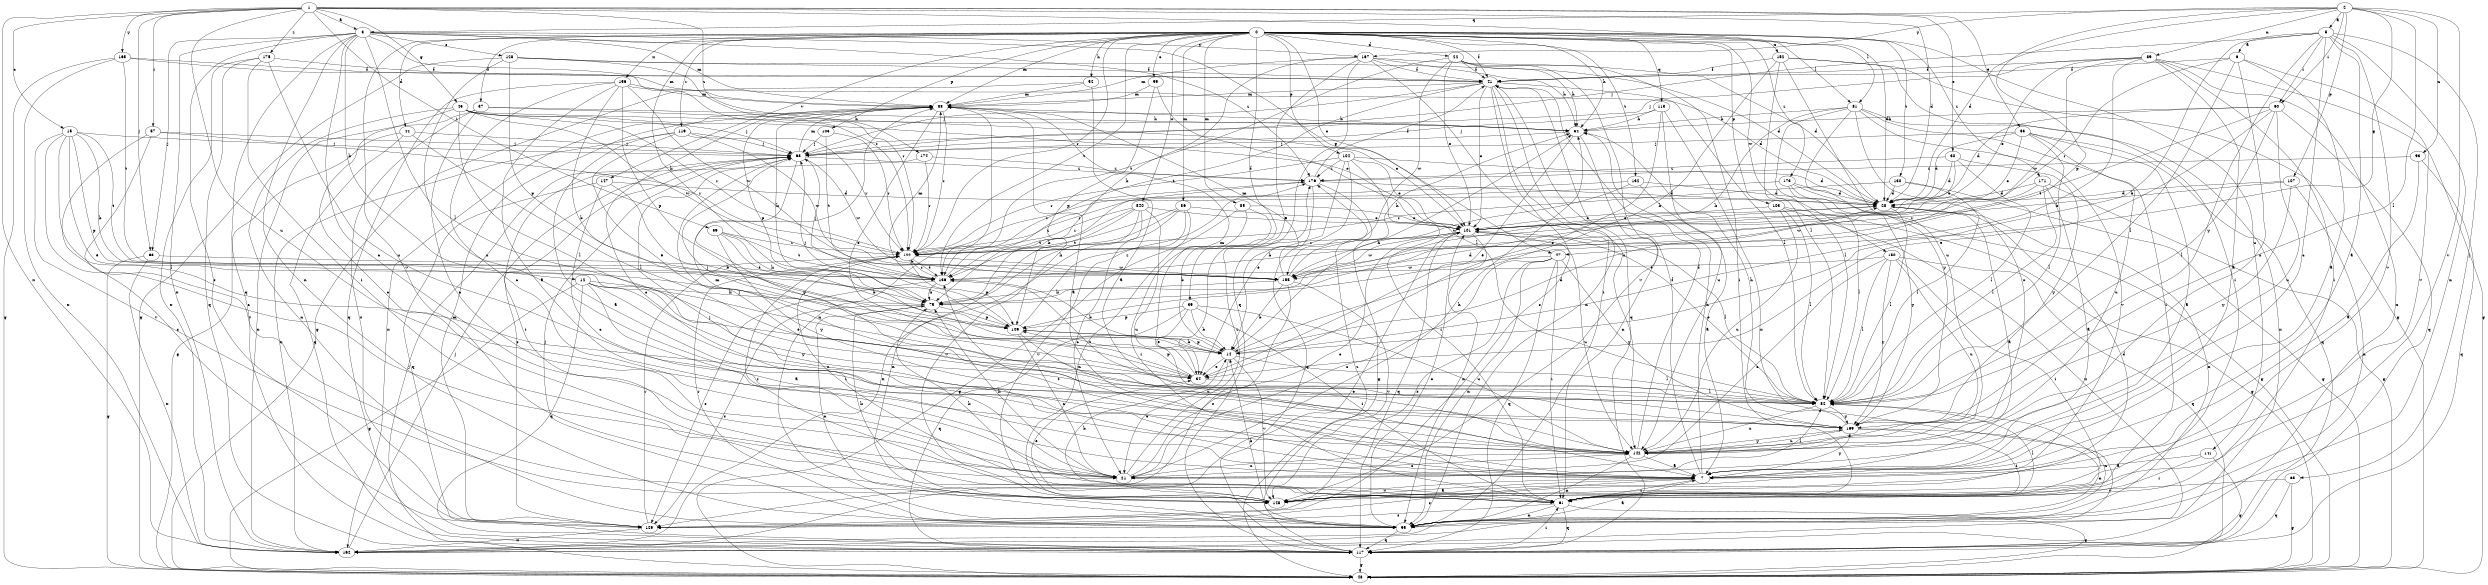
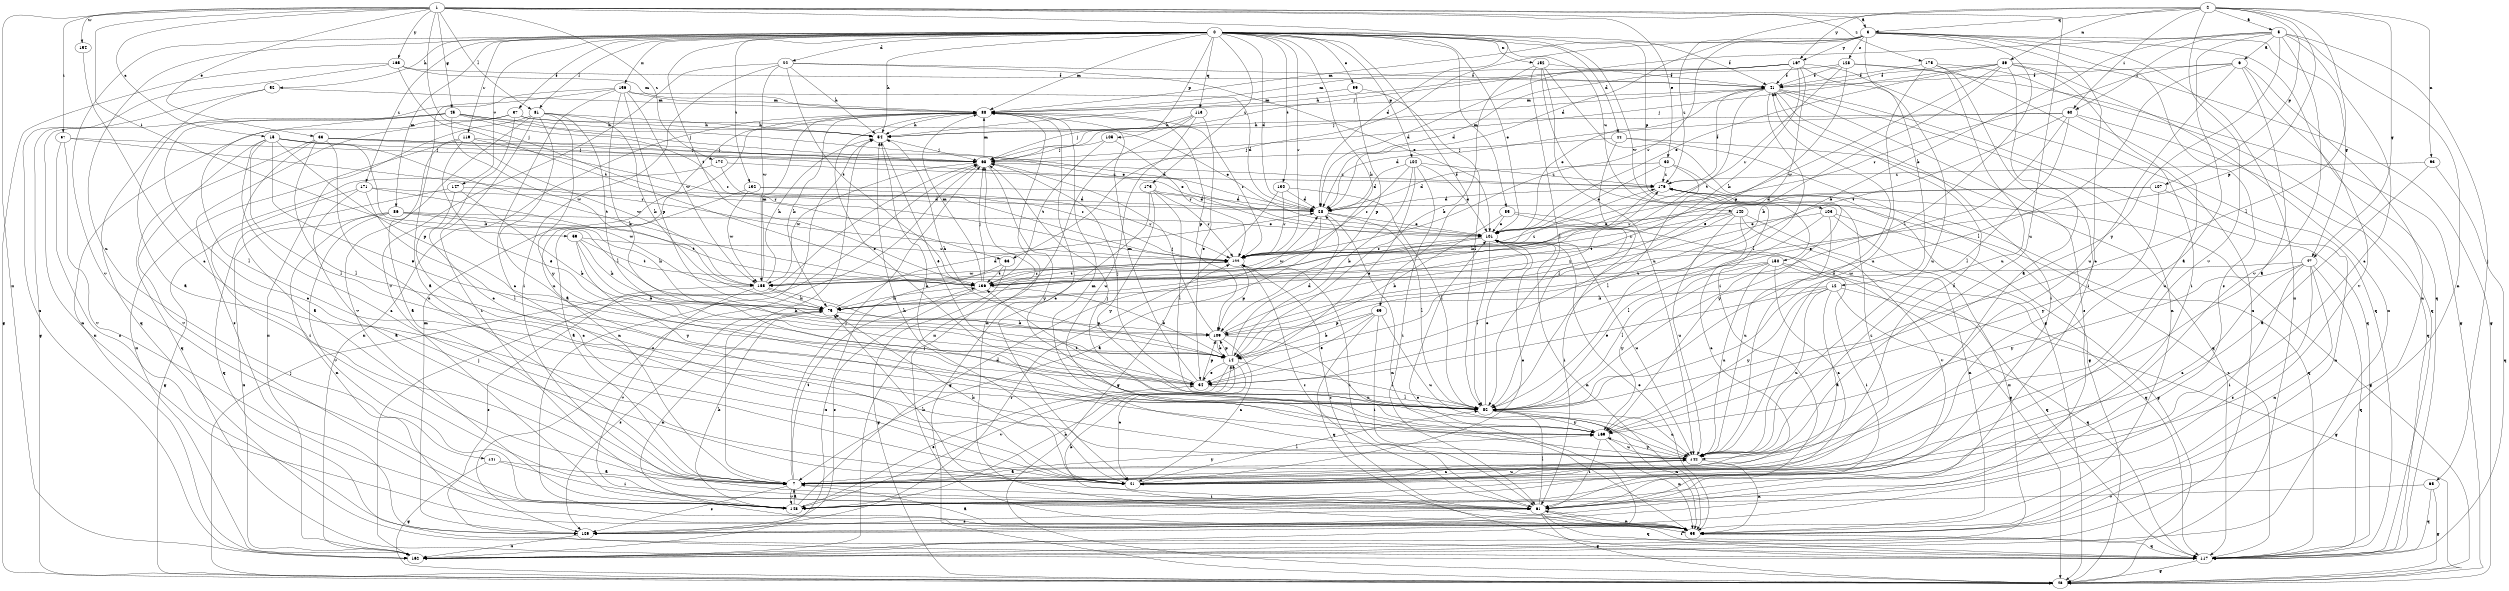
none -> (83, 48)
(1140, 206) -> (1740, 212)
(676, 489) -> (2240, 446)
